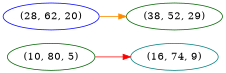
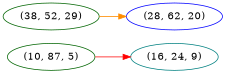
(109, 16) -> (109, 16)
(51, 57) -> (51, 57)
(174, 57) -> (174, 57)
